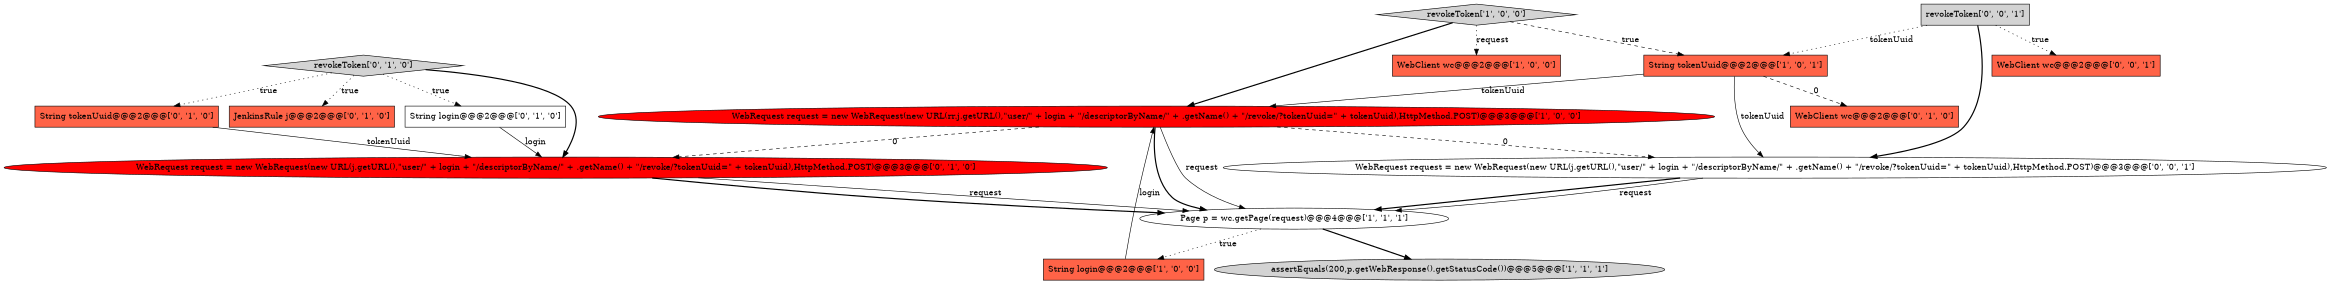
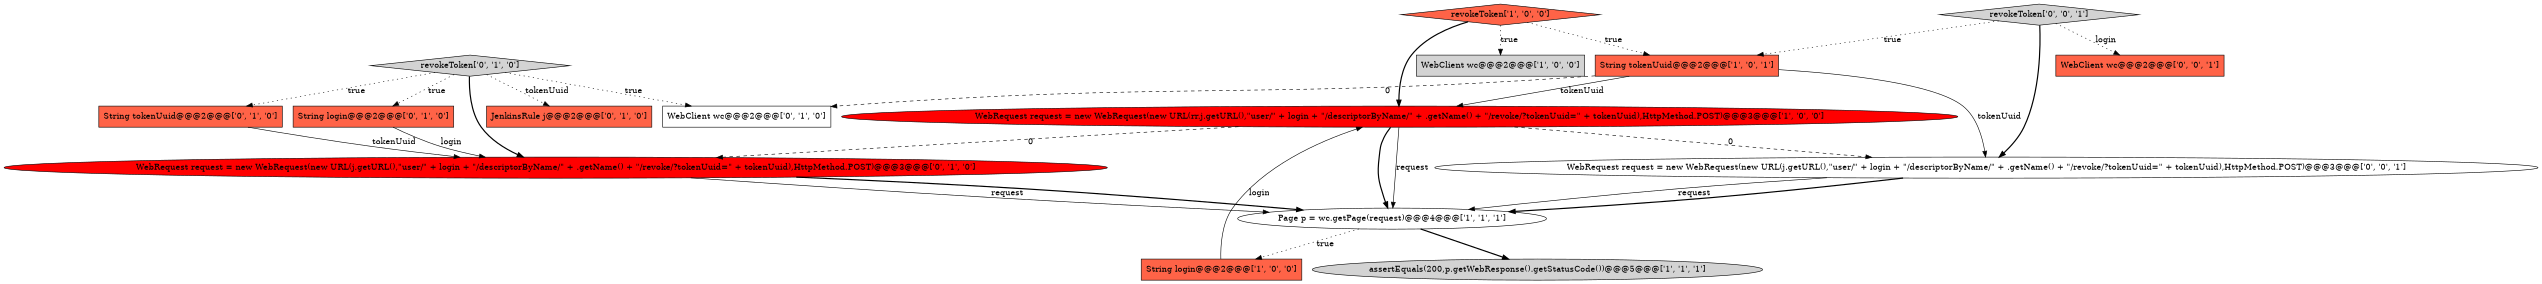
(1476, 15) -> (1501, 15)
(1975, 15) -> (2039, 15)
(1594, 38) -> (1585, 38)
(1493, 40) -> (1510, 40)
(1892, 40) -> (1893, 40)
(2041, 40) -> (2106, 40)
(1476, 66) -> (1501, 66)
none -> (595, 89)
(350, 91) -> (547, 91)
(485, 117) -> (373, 117)
(1874, 117) -> (747, 117)
